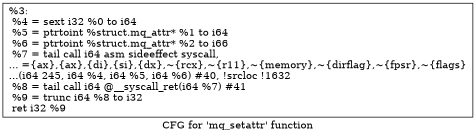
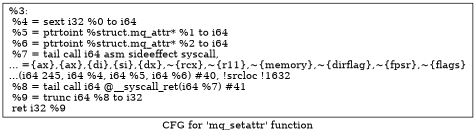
(119, 44) -> (119, 44)
